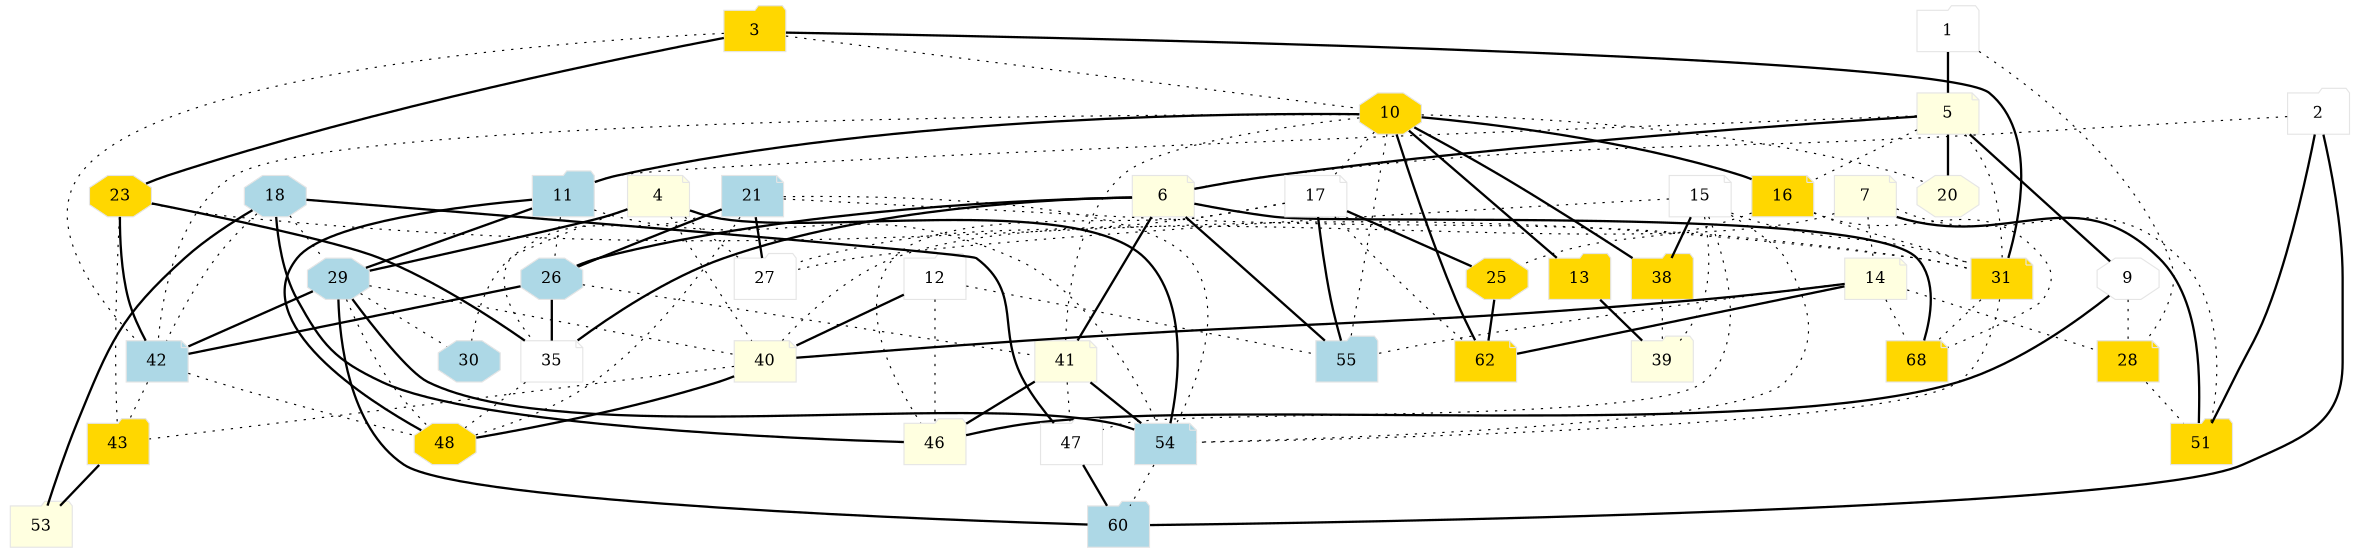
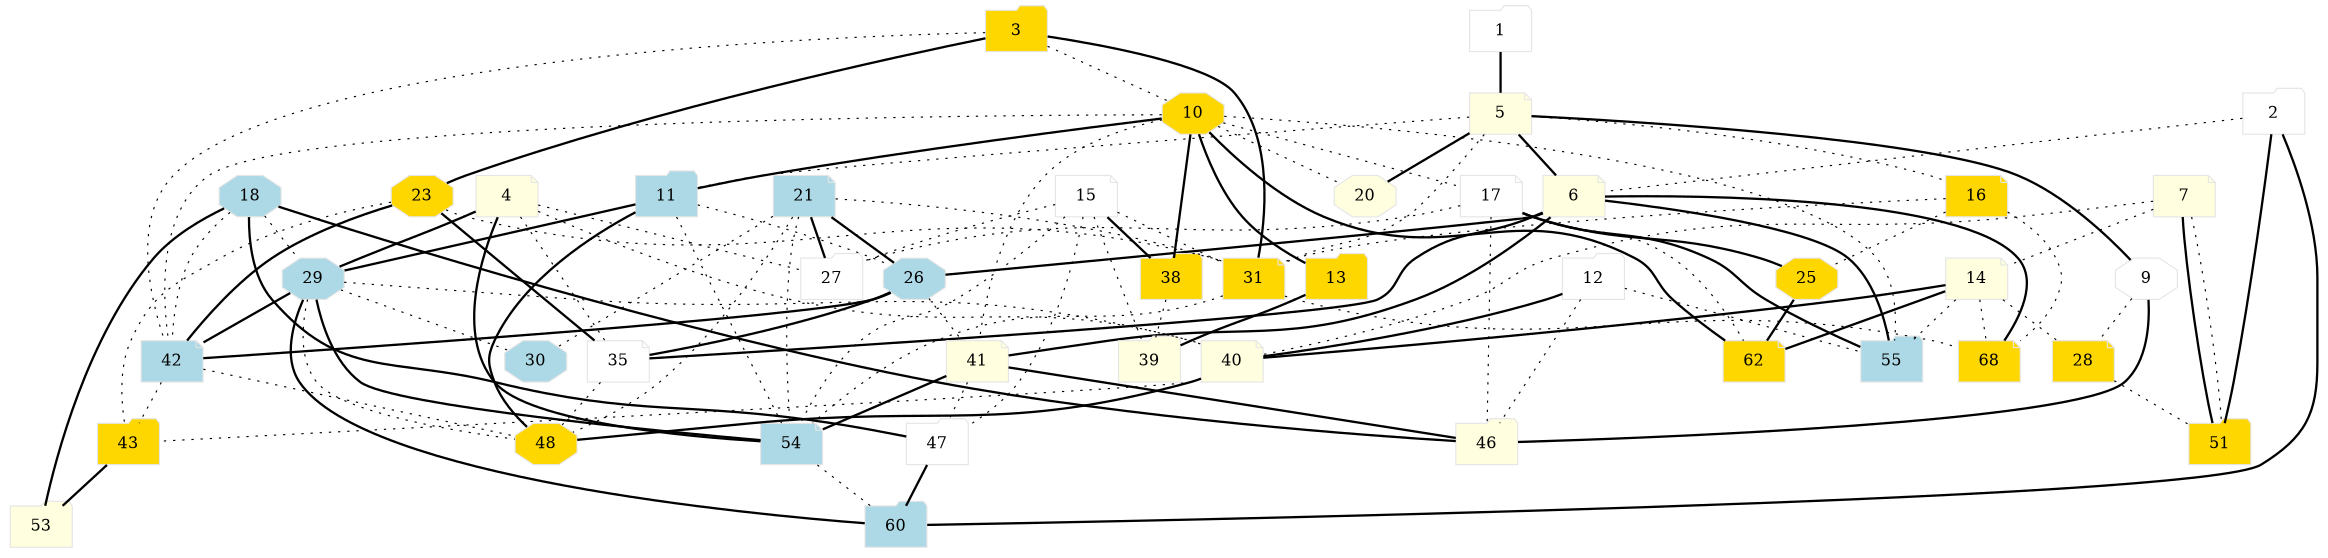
(1662, 154) -> none
(2119, 175) -> none
